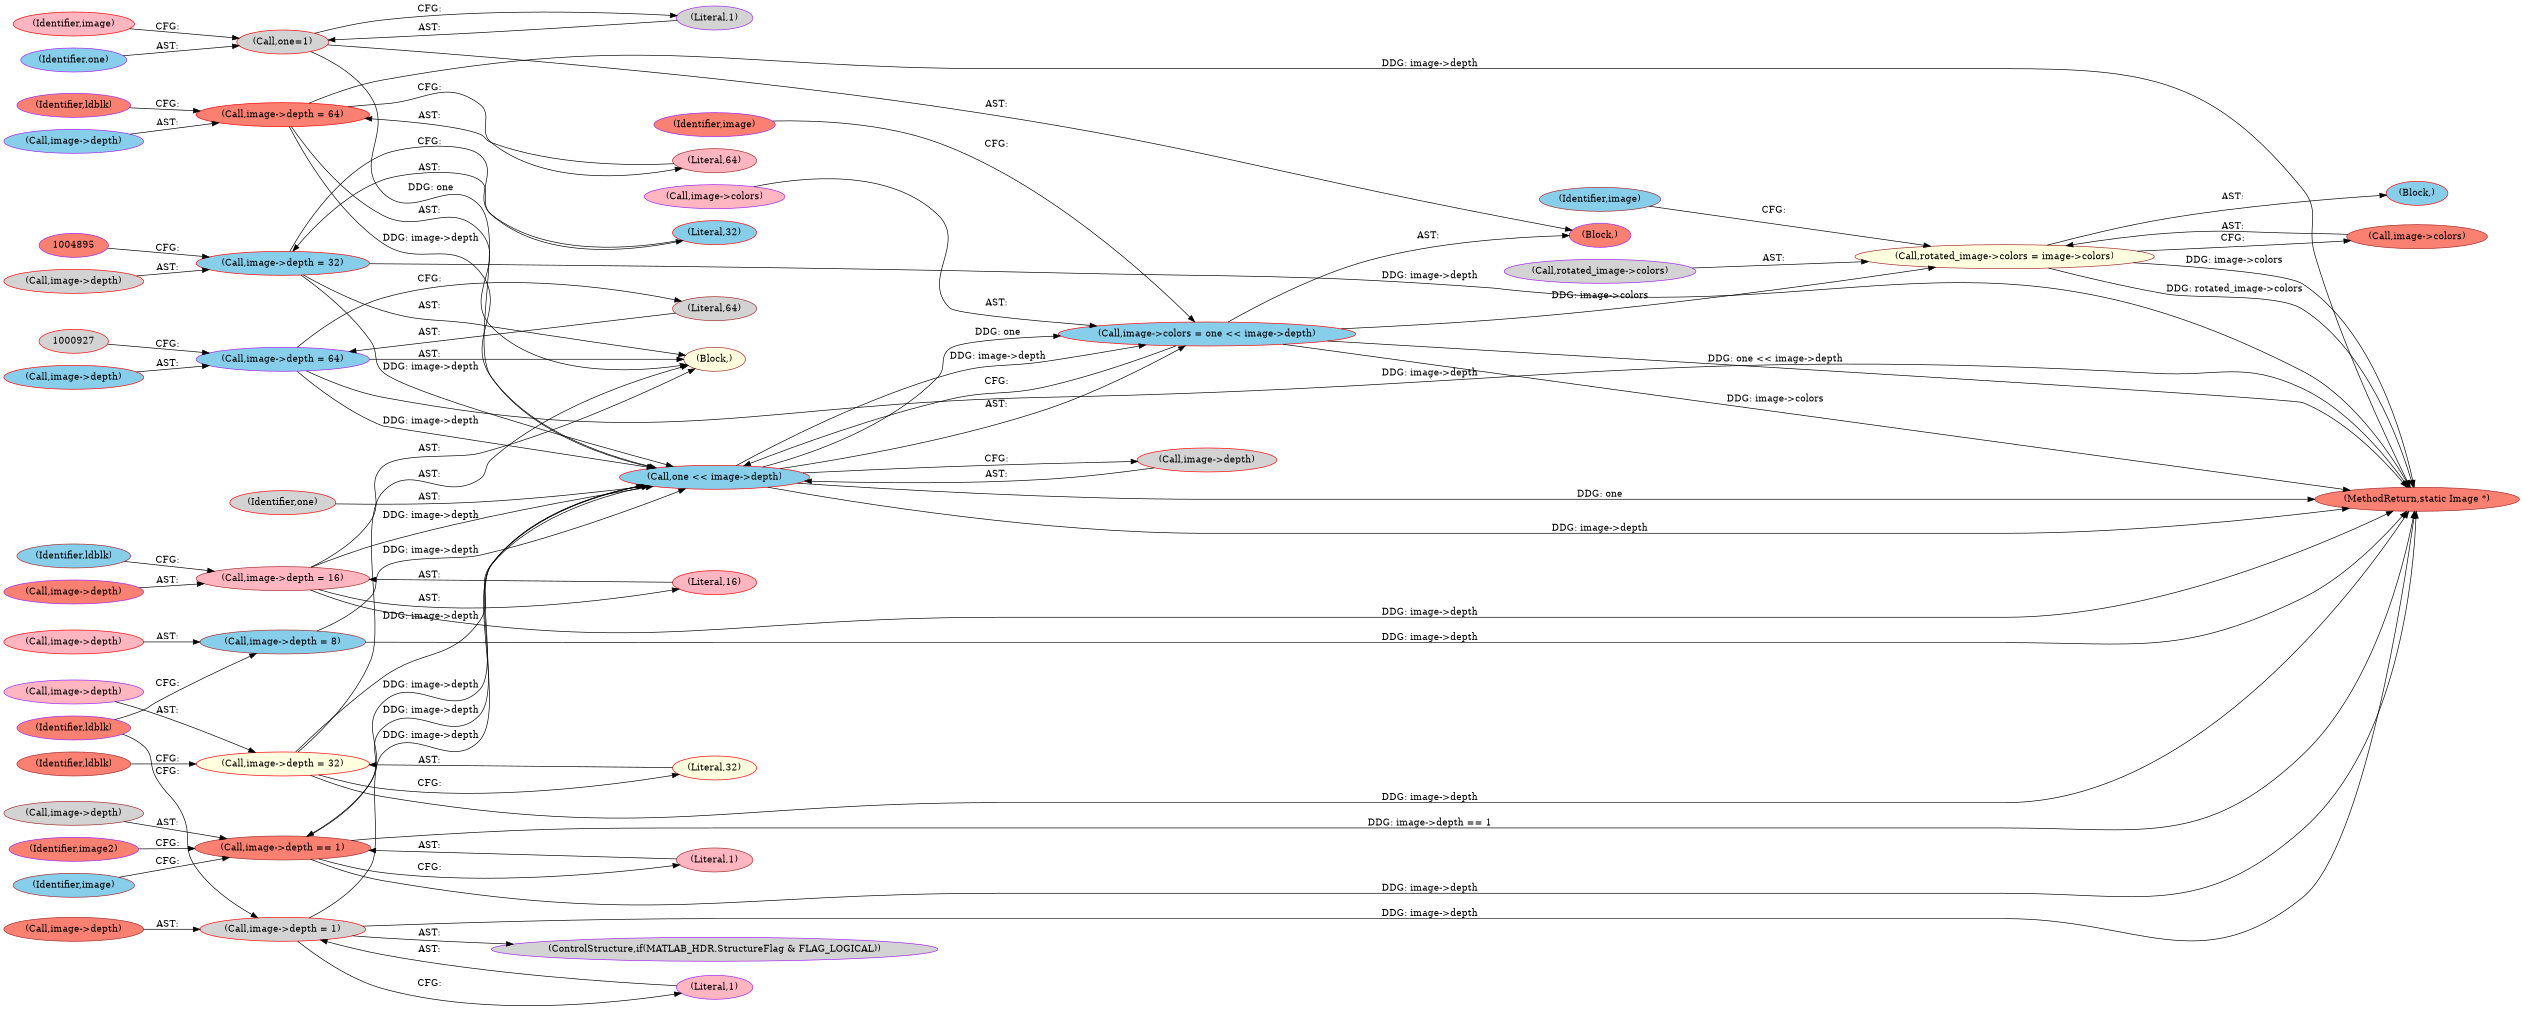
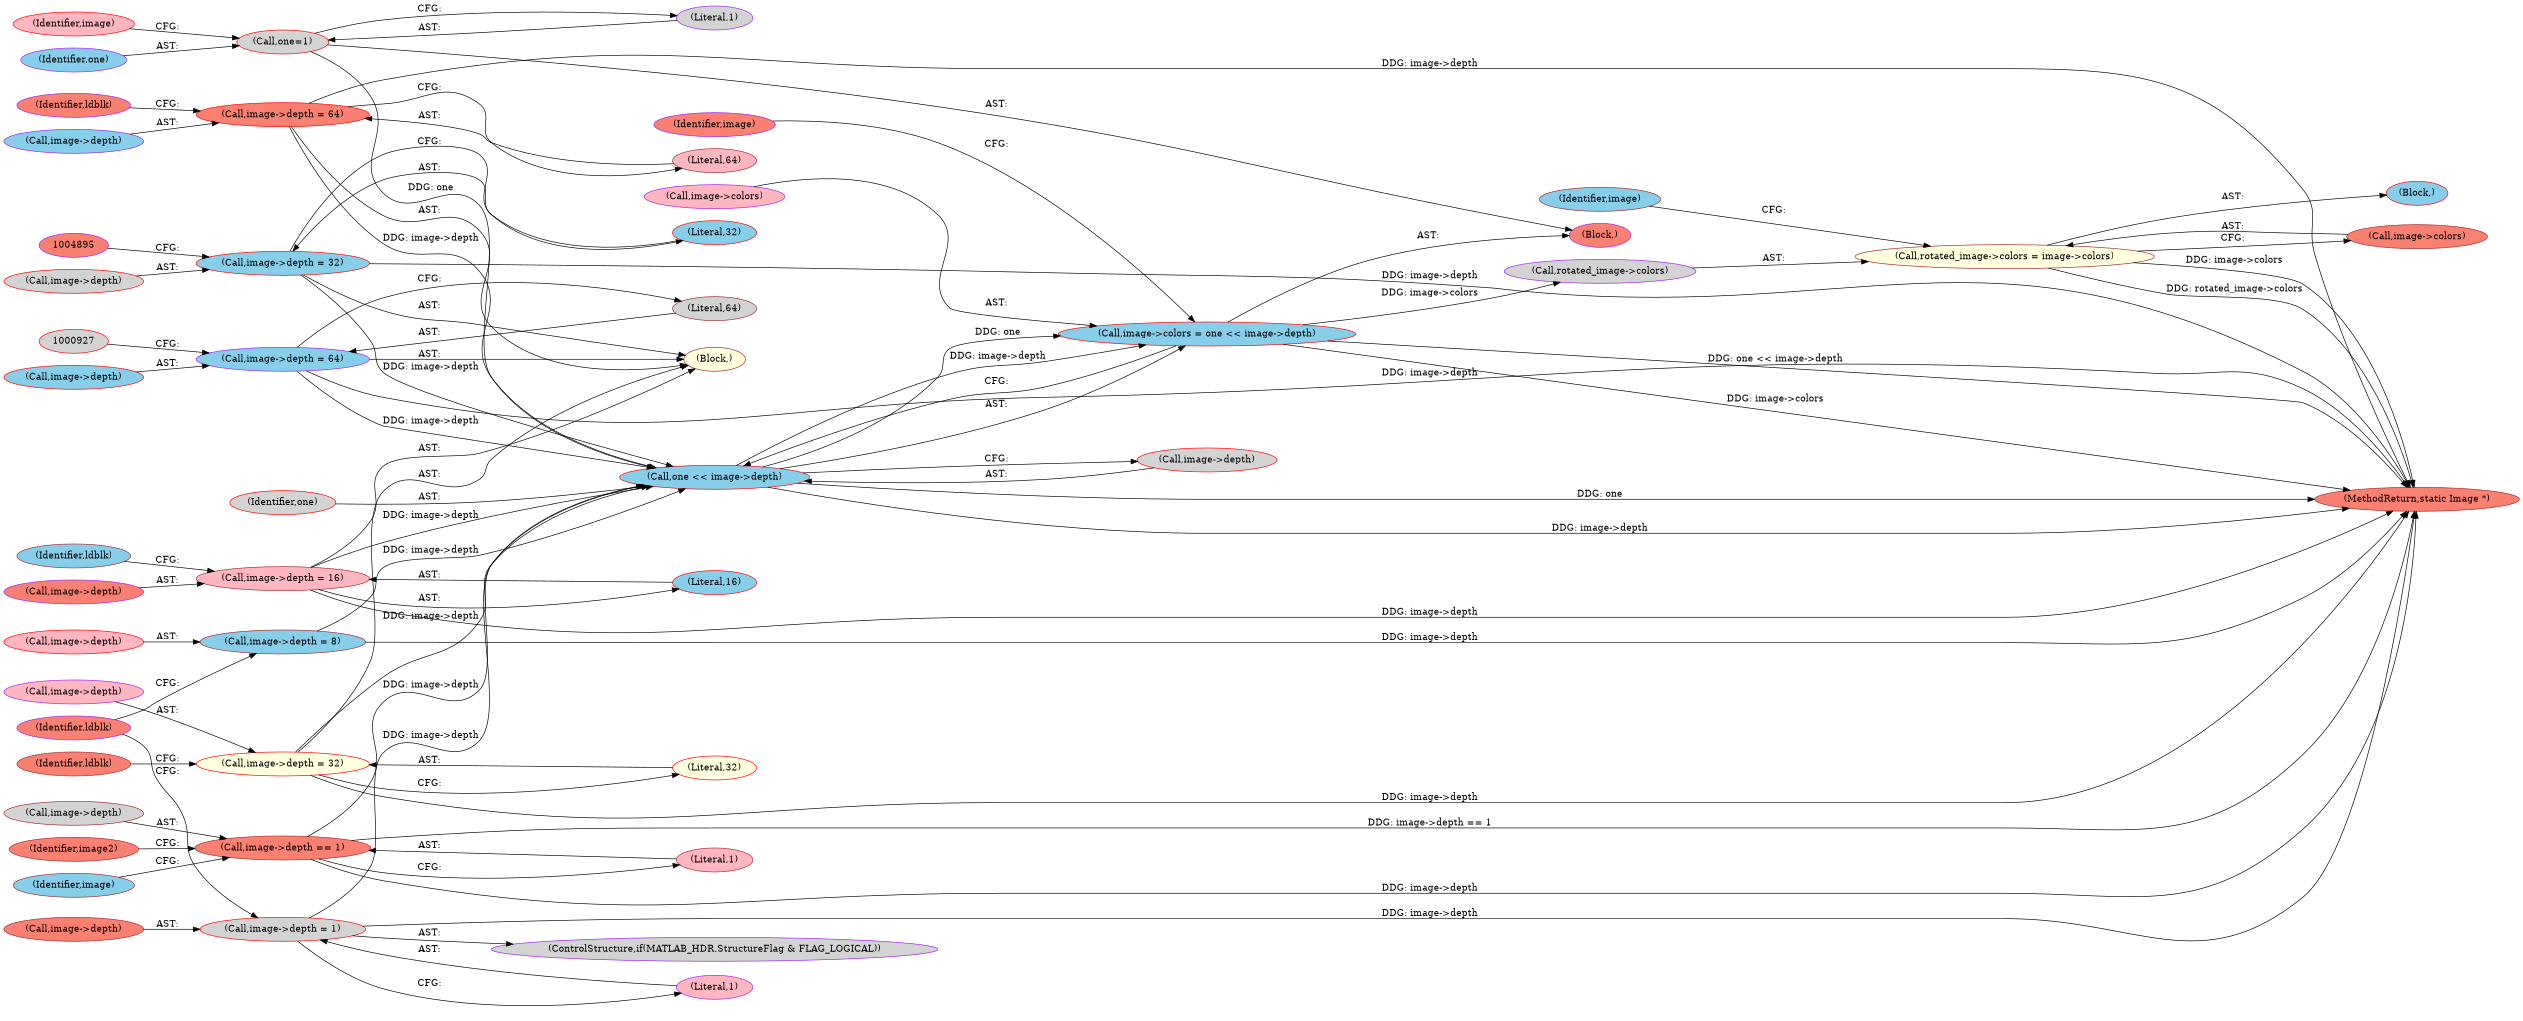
(1636, 306) -> (1429, 309)
(715, 583) -> (715, 583)
(481, 713) -> none
(74, 849) -> (74, 849)
